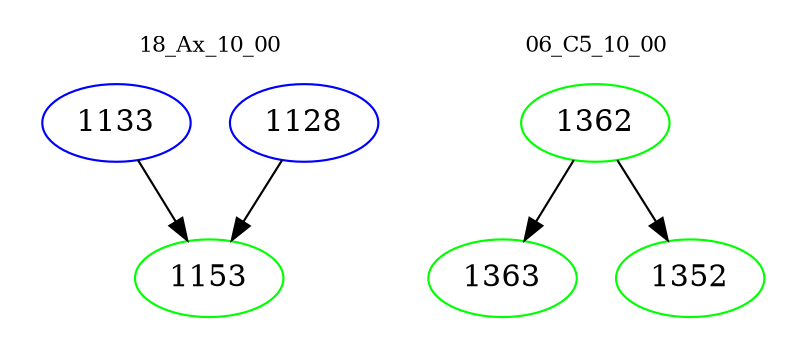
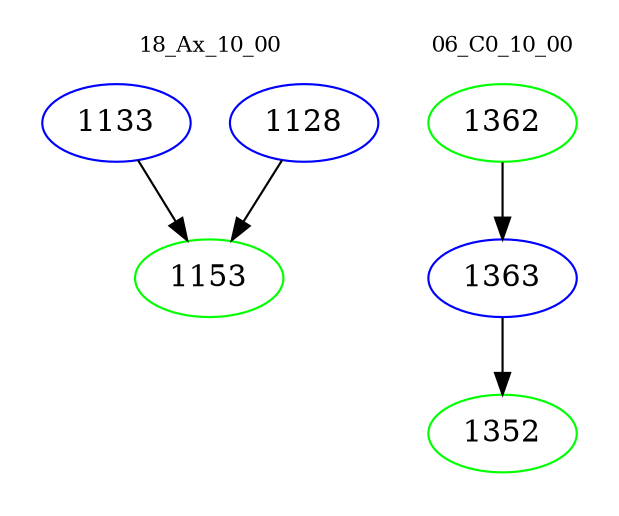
(596, 46) -> (503, 46)
(637, 191) -> (503, 345)
(503, 278) -> (503, 278)
